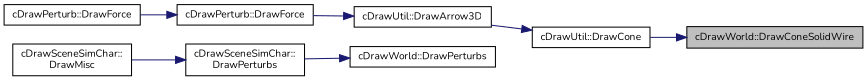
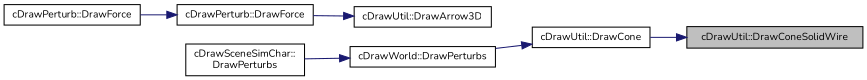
(507, 27) -> (509, 47)
(775, 37) -> (775, 37)
(72, 60) -> none
